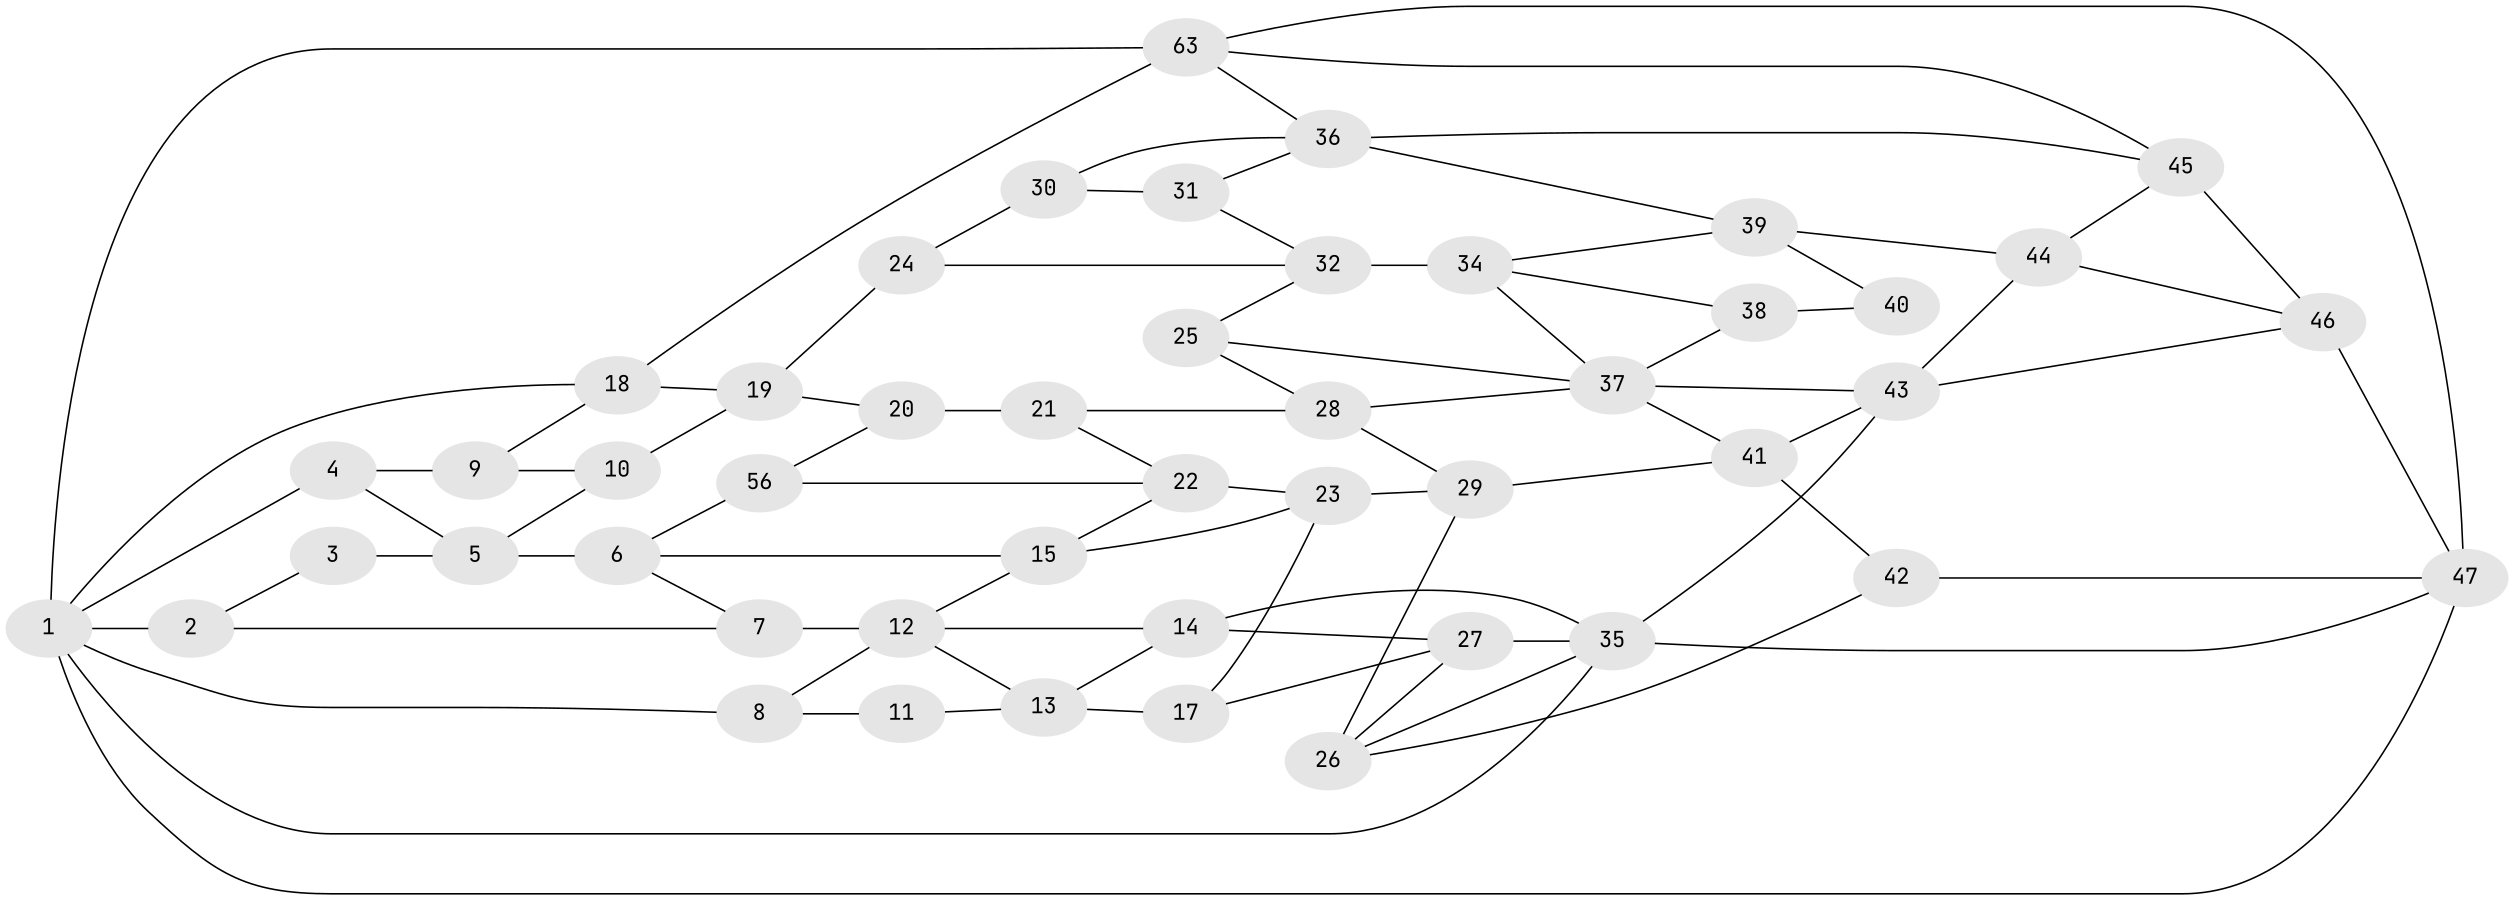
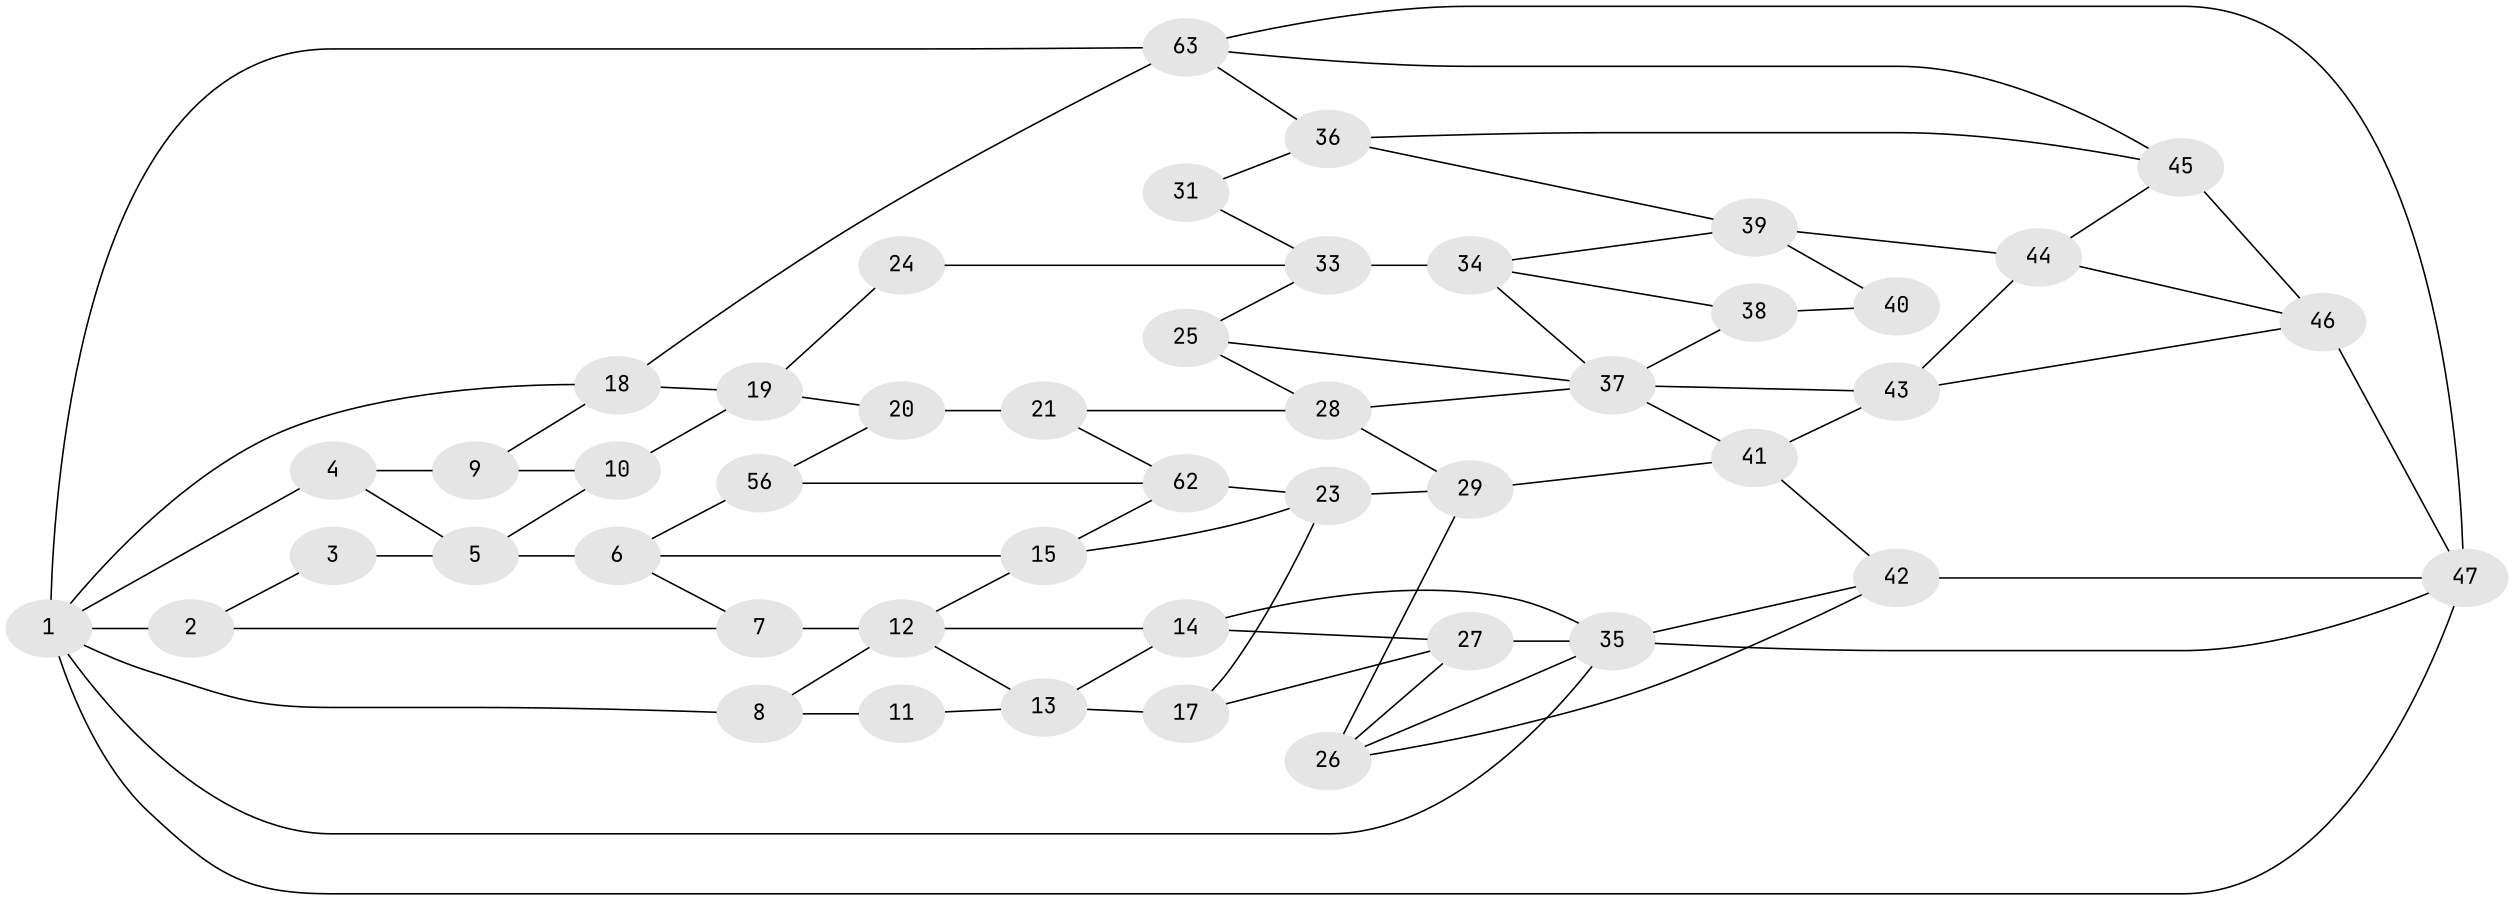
(1044, 190) -> none
(1328, 265) -> (1328, 265)
(1186, 483) -> (1186, 483)
(1767, 527) -> (1754, 610)
